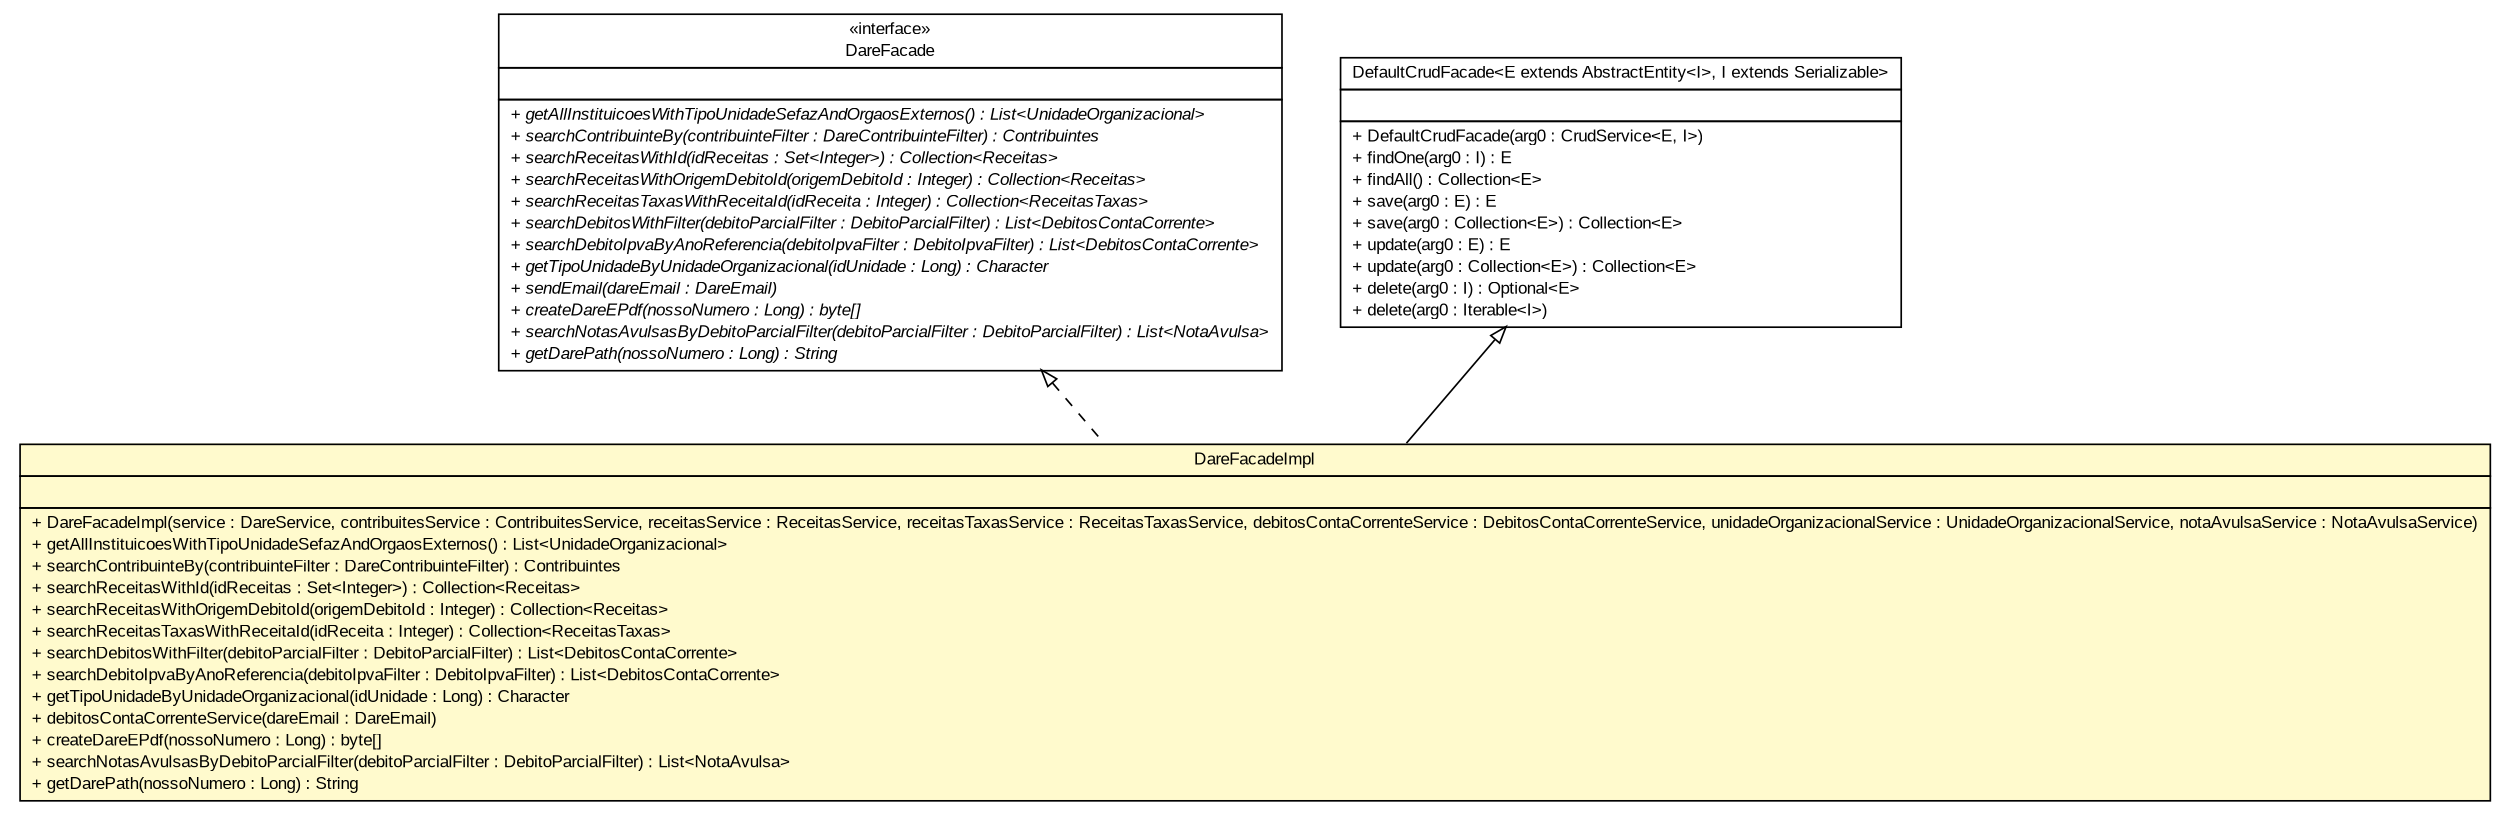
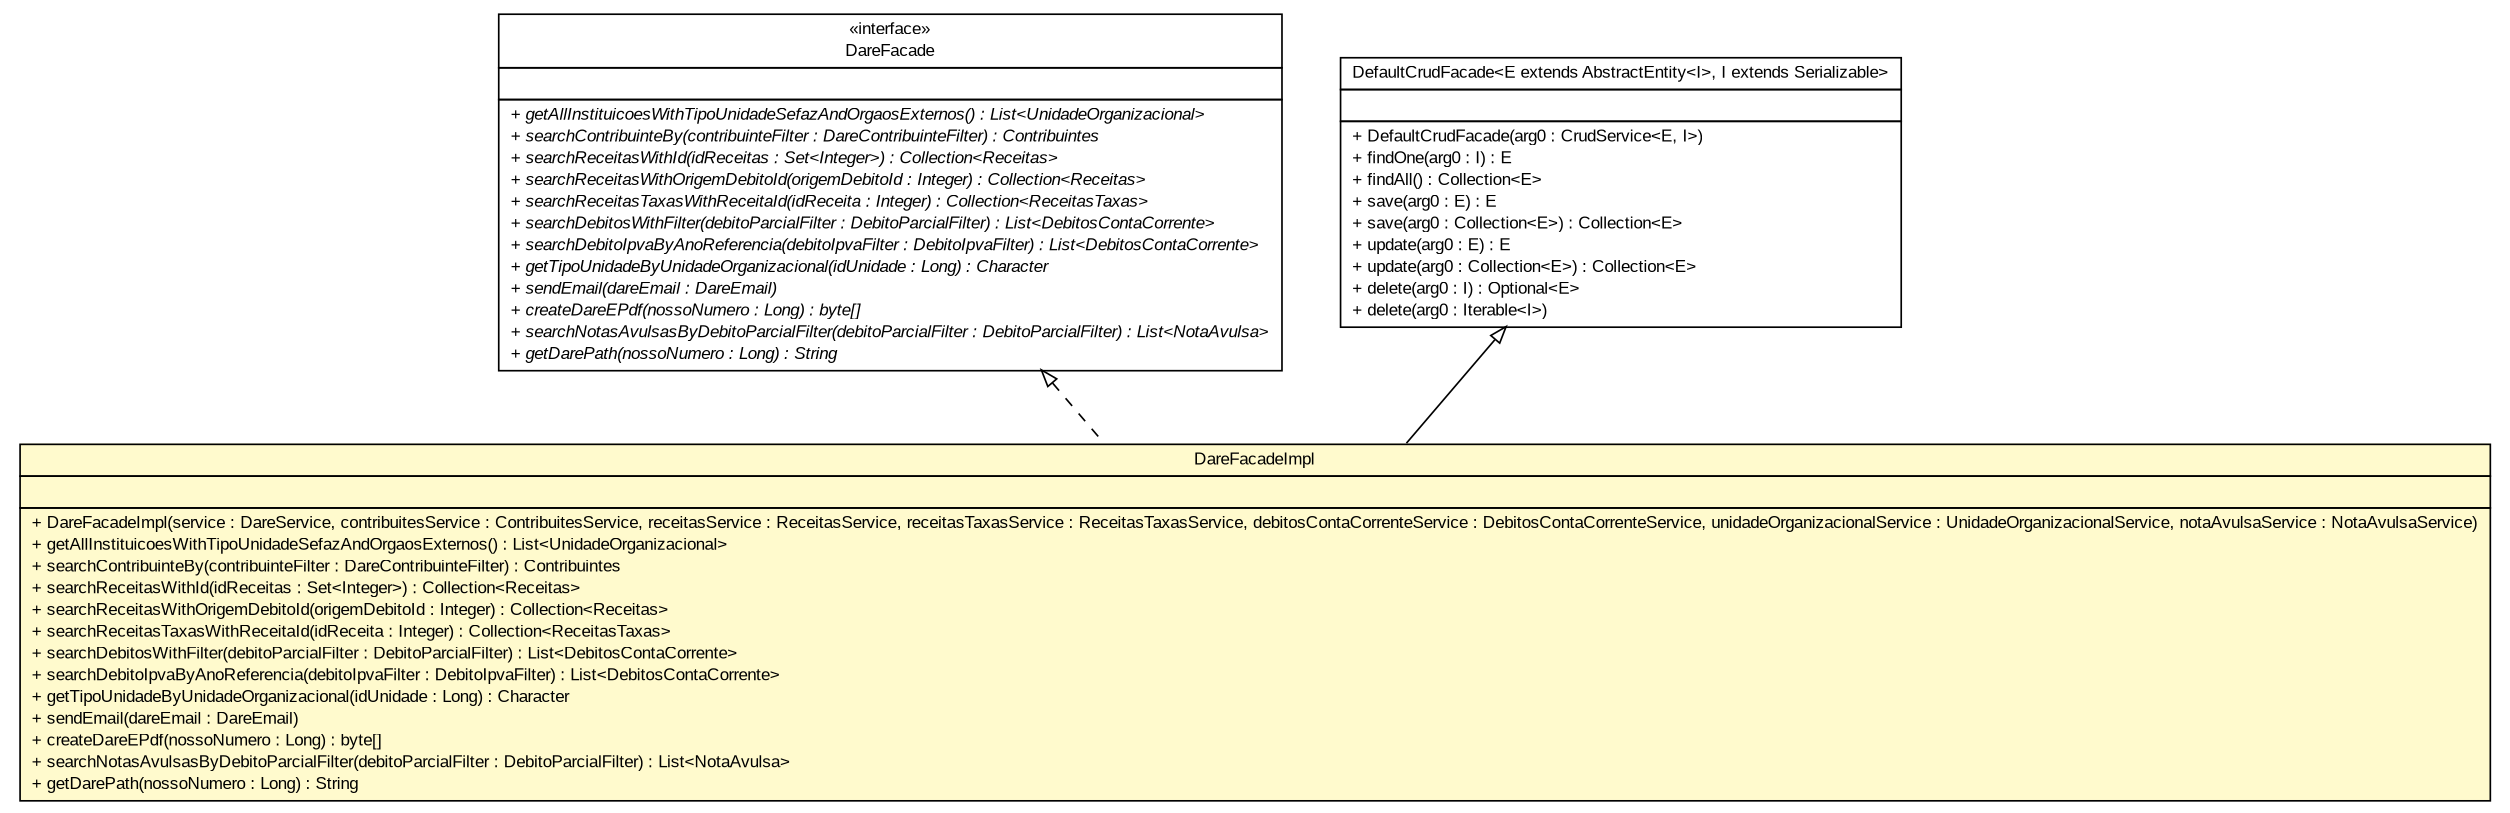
(234, 719) -> (166, 719)
